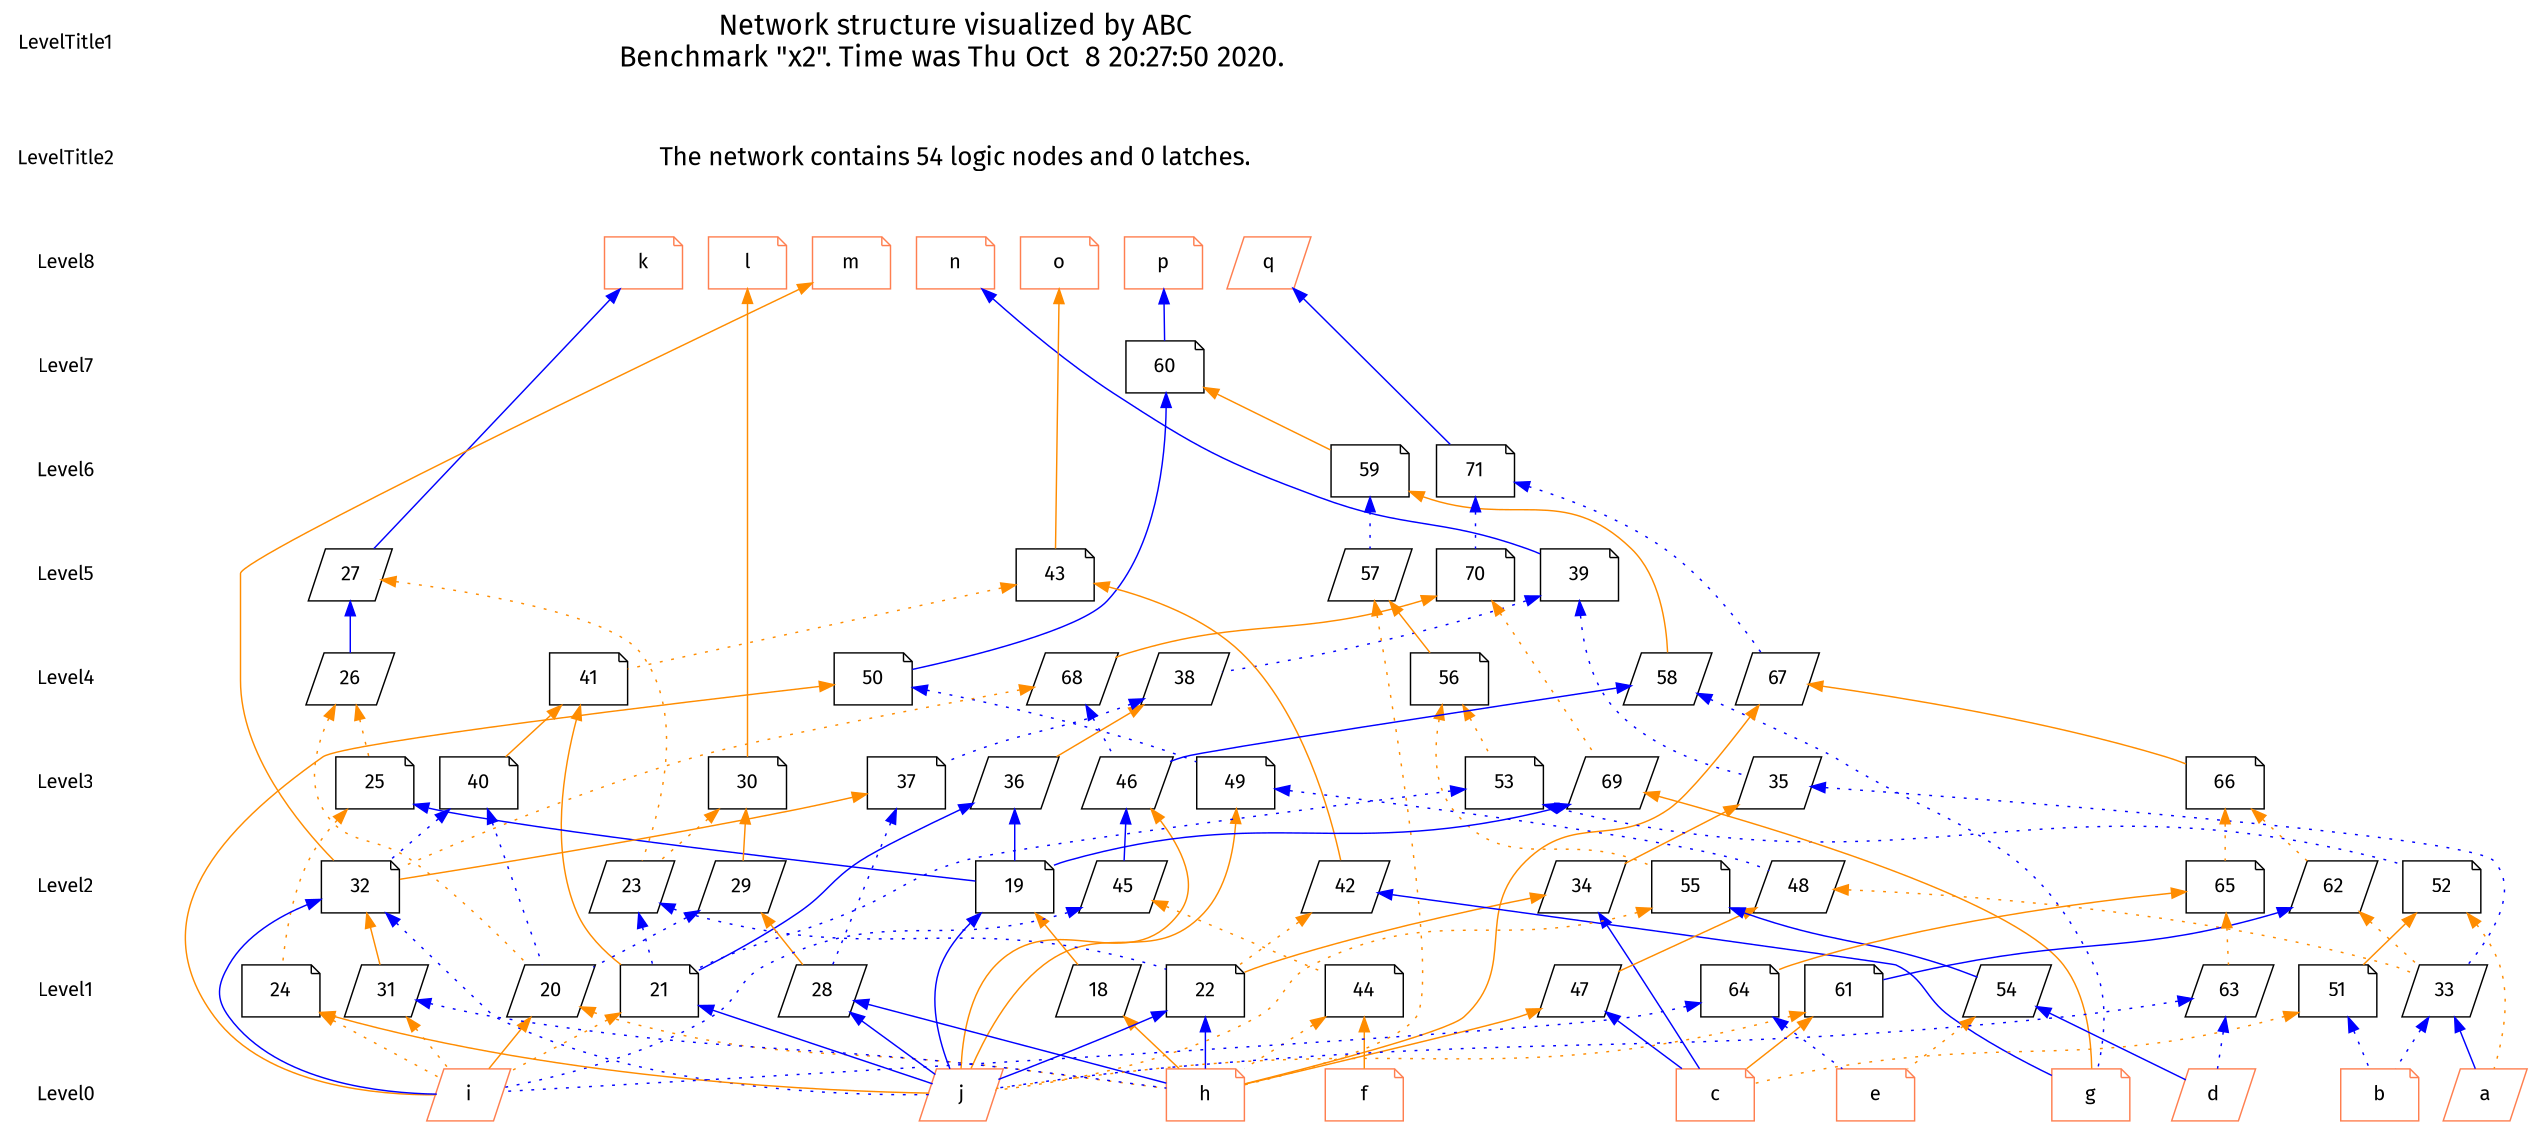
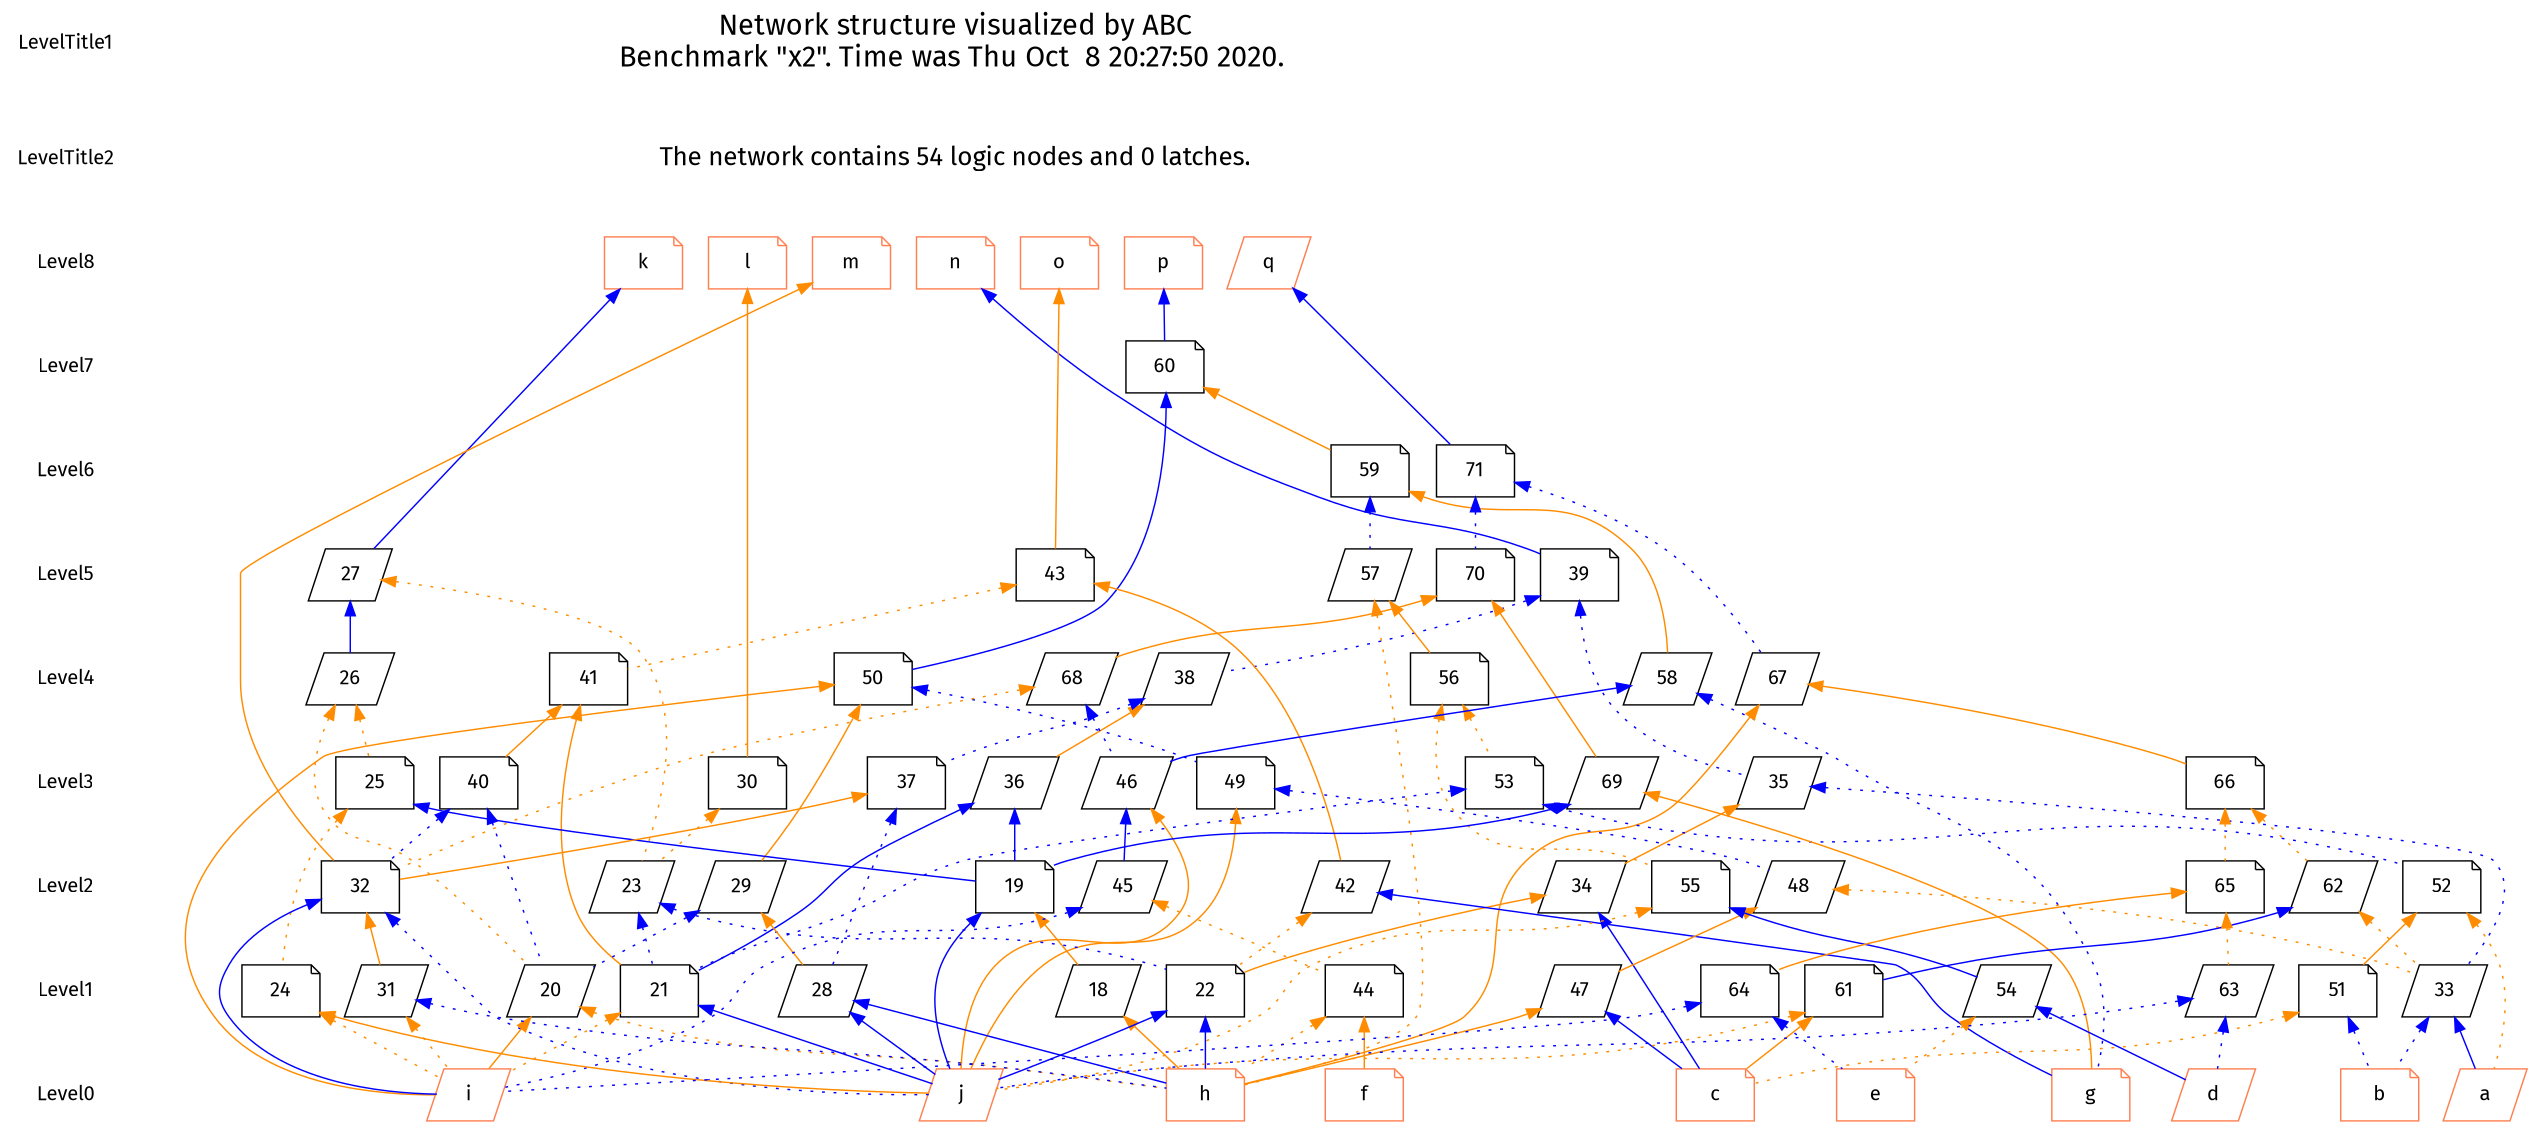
(1548, 685) -> (1548, 685)
(744, 842) -> (811, 792)
